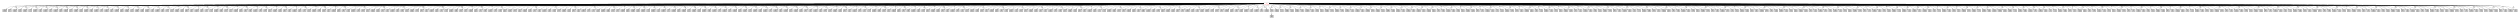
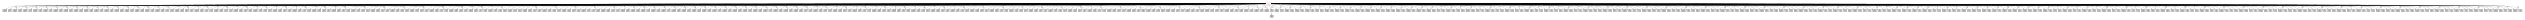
none -> (1999, 11)
